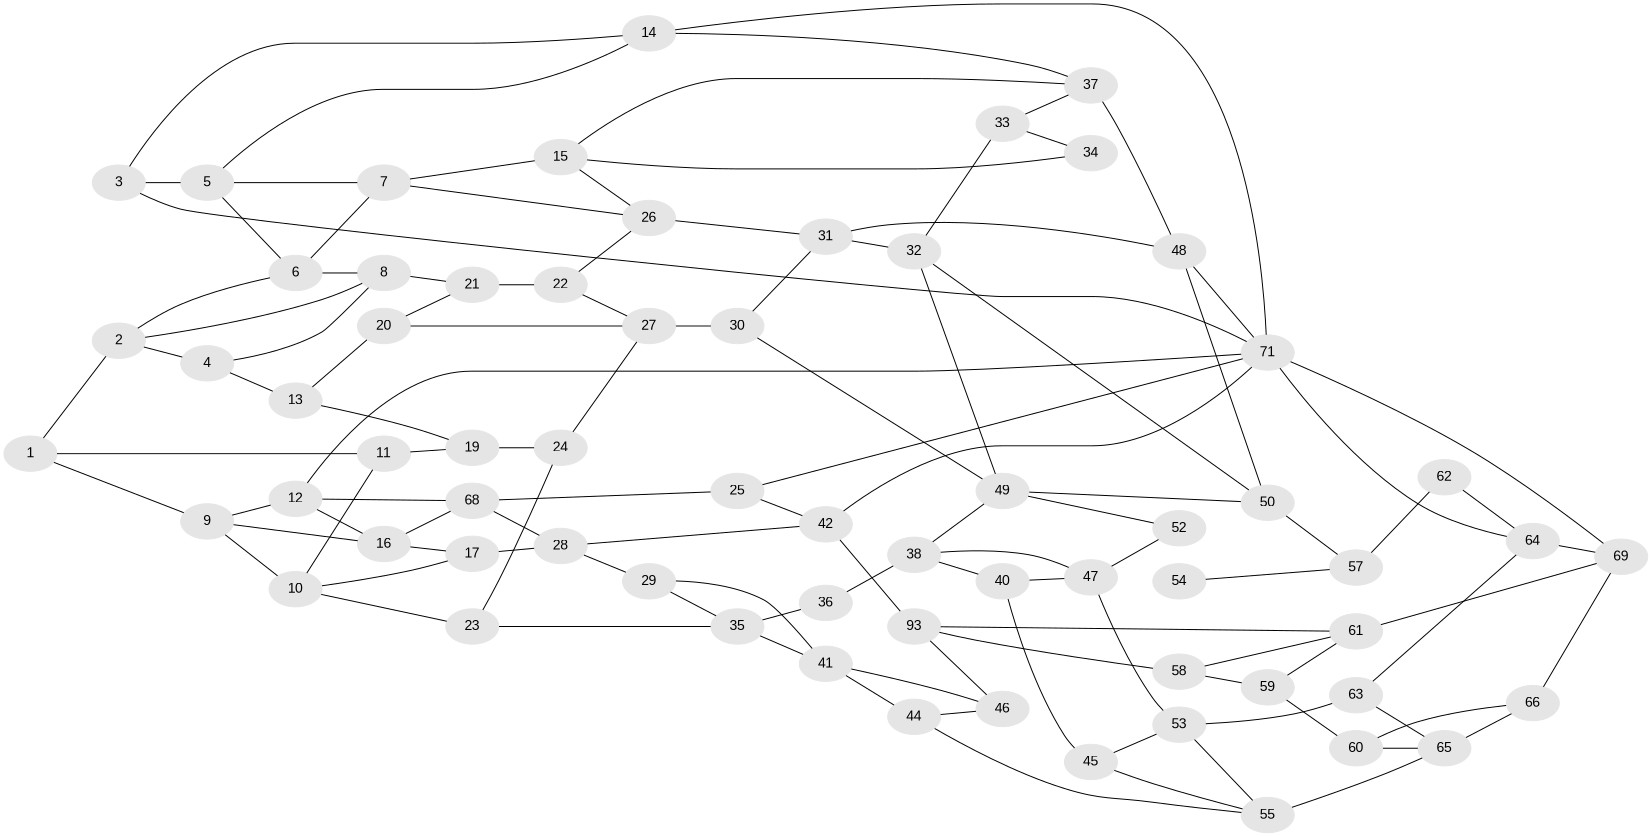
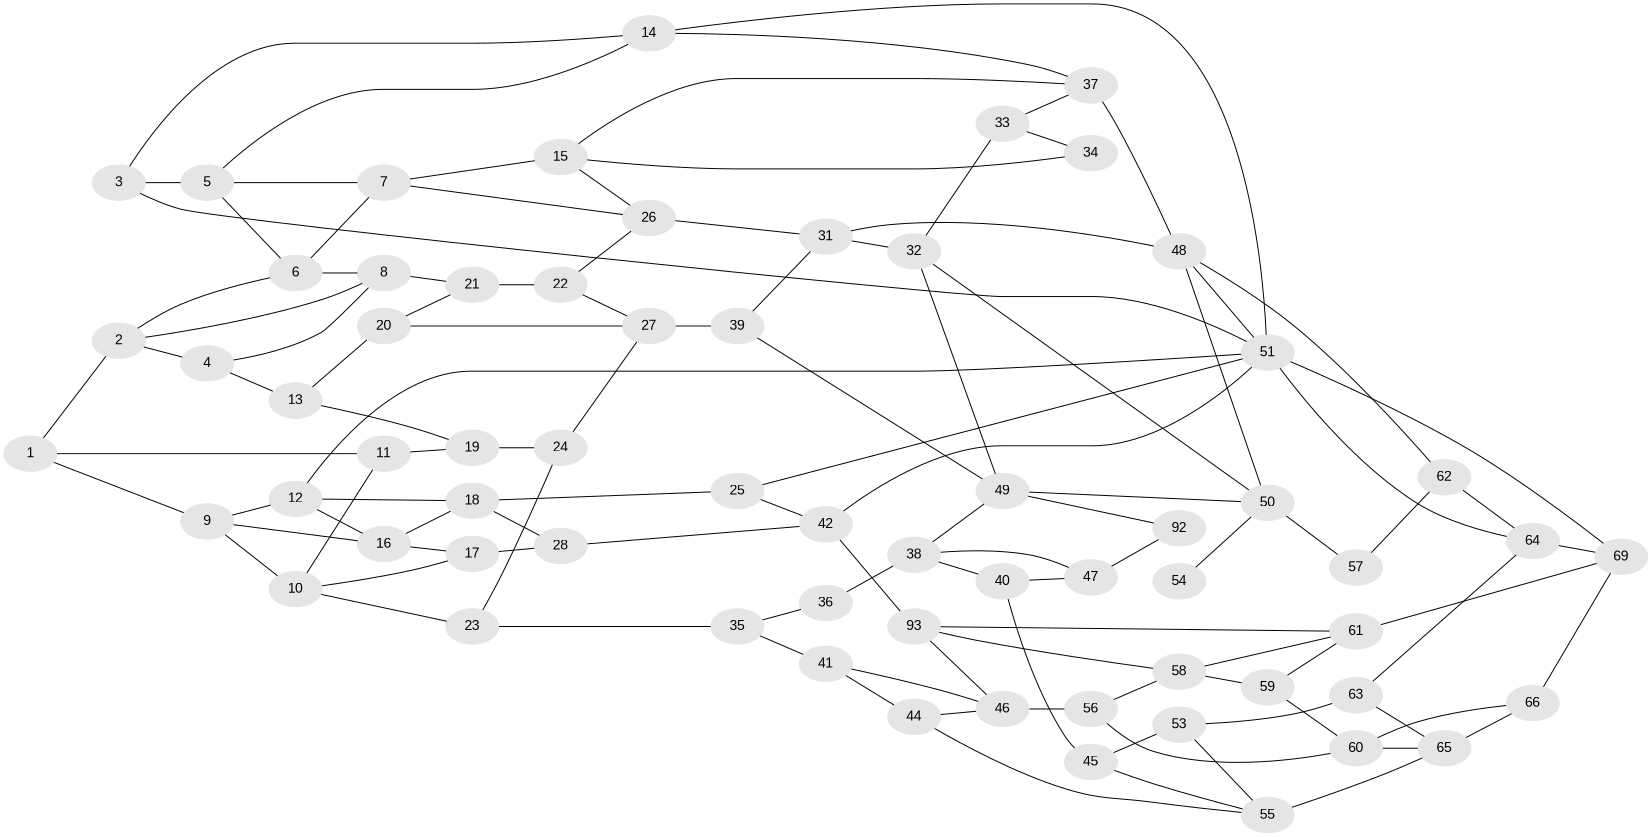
(737, 326) -> (737, 326)
none -> (1324, 352)
(1268, 353) -> (1268, 353)
(472, 501) -> (472, 501)
(1179, 528) -> (1179, 528)
(1268, 574) -> (1223, 542)
(649, 581) -> none
(1127, 655) -> none
none -> (1091, 709)
